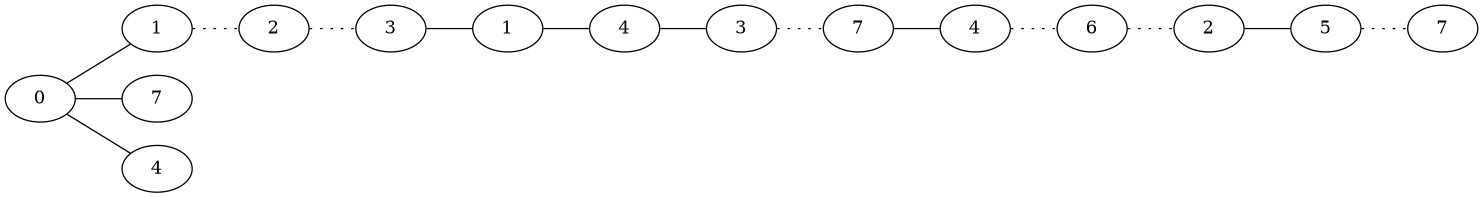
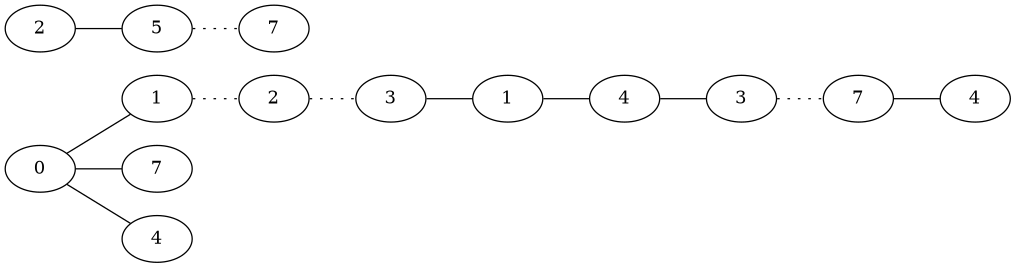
(1092, 29) -> none
